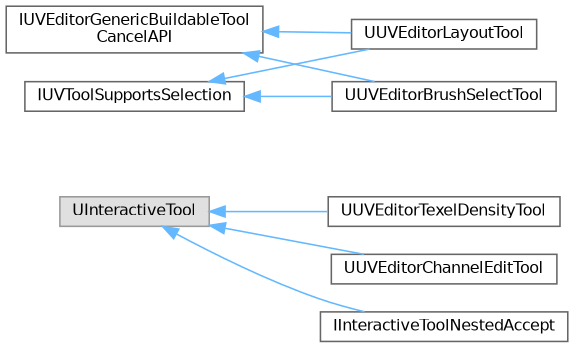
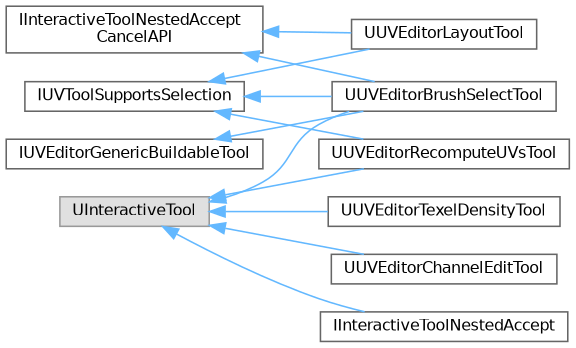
(135, 30) -> (135, 30)
none -> (135, 154)
none -> (444, 154)
none -> (289, 156)
